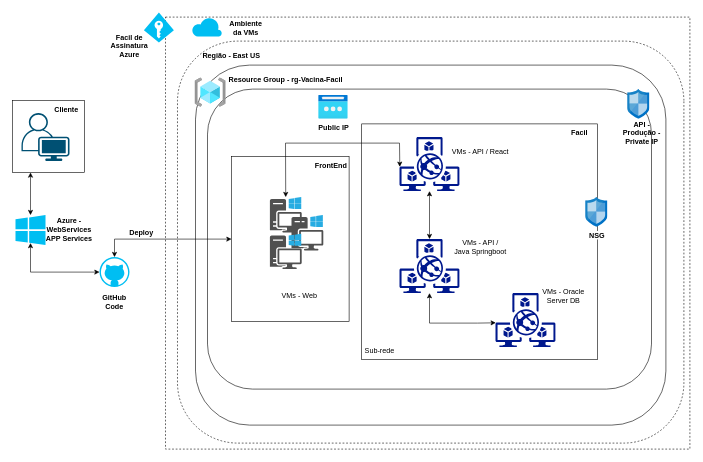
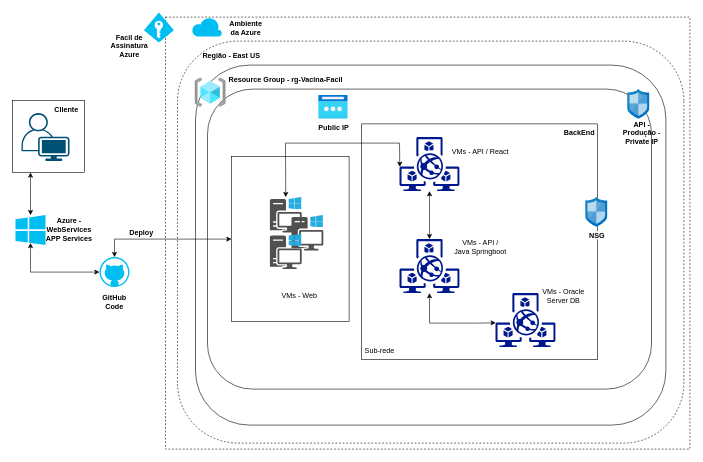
(246, 28) -> (246, 28)
(579, 133) -> (579, 133)
(331, 166) -> none
